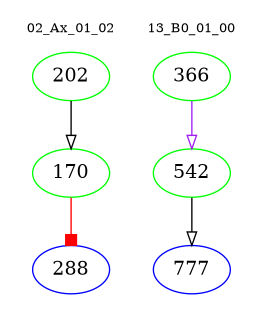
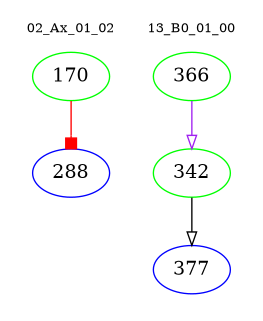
(71, 76) -> none
(192, 173) -> (192, 173)
(192, 270) -> (192, 270)
